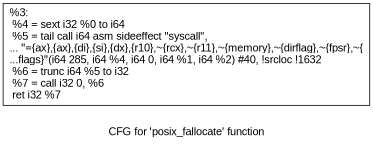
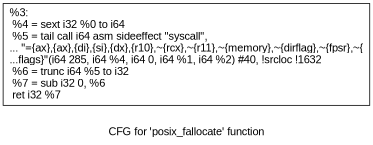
(57, 83) -> (58, 83)
